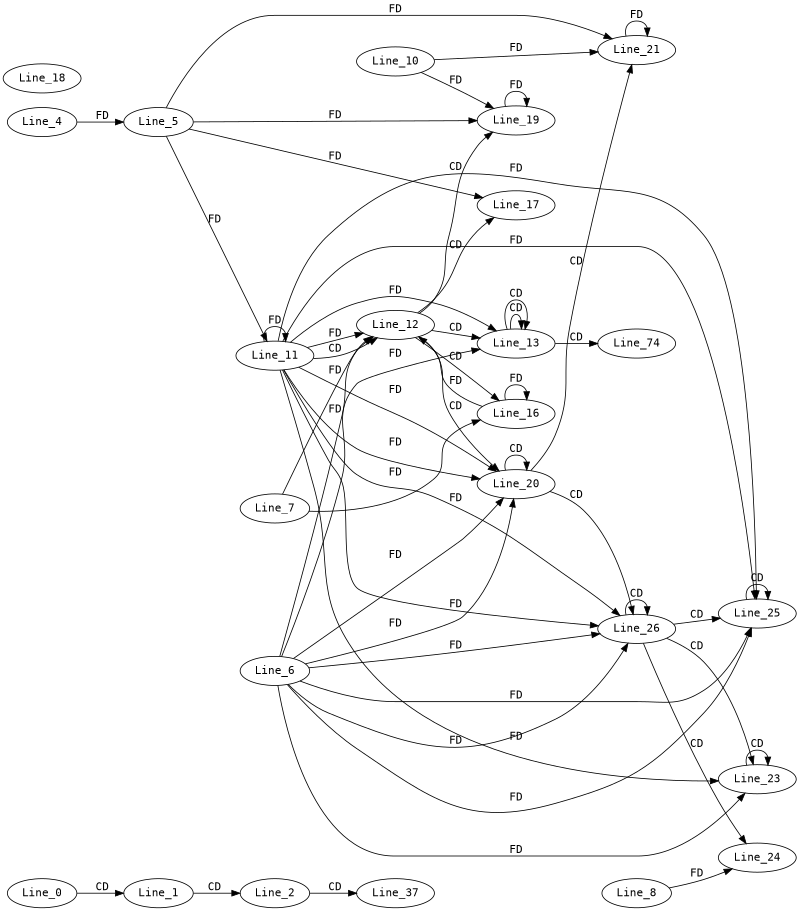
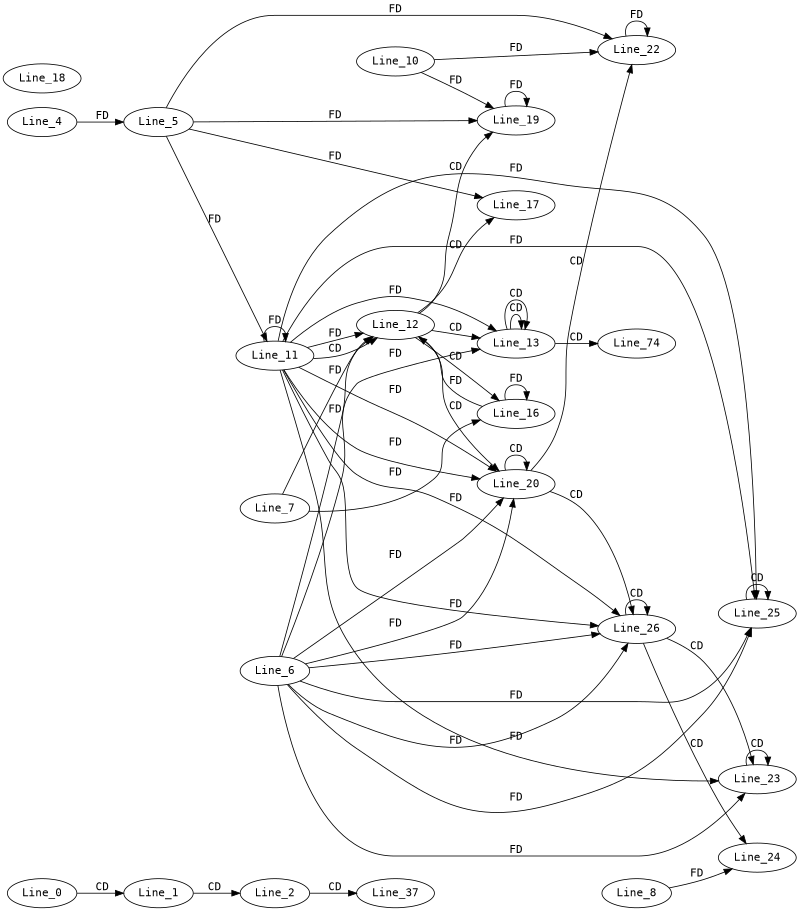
(637, 50) -> (637, 50)
(693, 622) -> none
